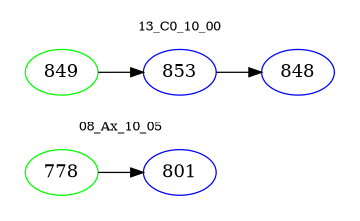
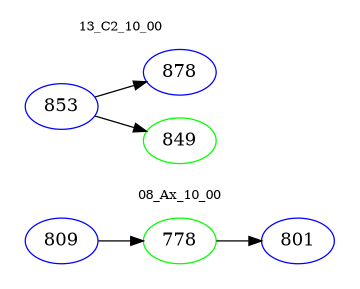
(180, 27) -> (121, 27)
(114, 72) -> (115, 122)
(298, 72) -> (180, 72)
(121, 127) -> (180, 196)
none -> (62, 241)
